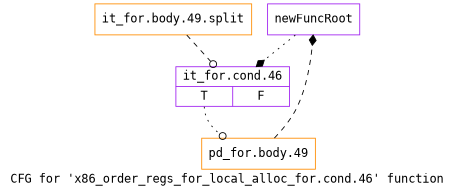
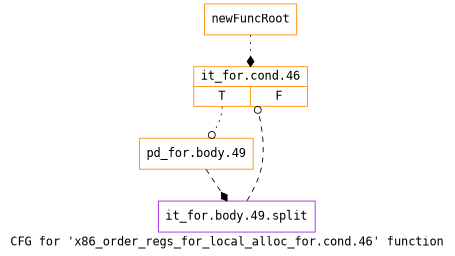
(173, 19) -> (237, 217)
(314, 19) -> (251, 19)
(233, 87) -> (251, 87)
(302, 95) -> (214, 181)
